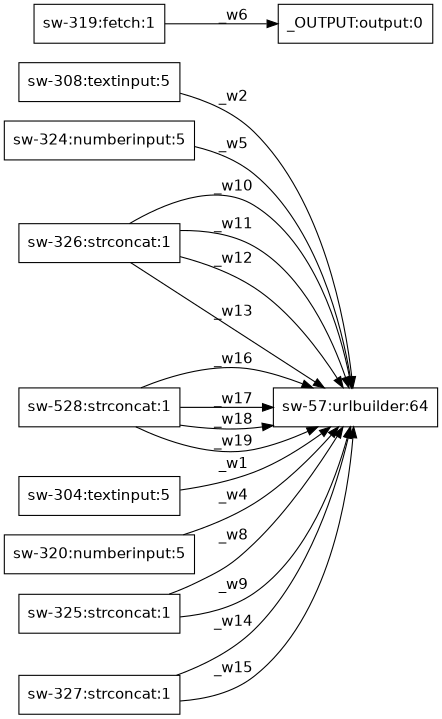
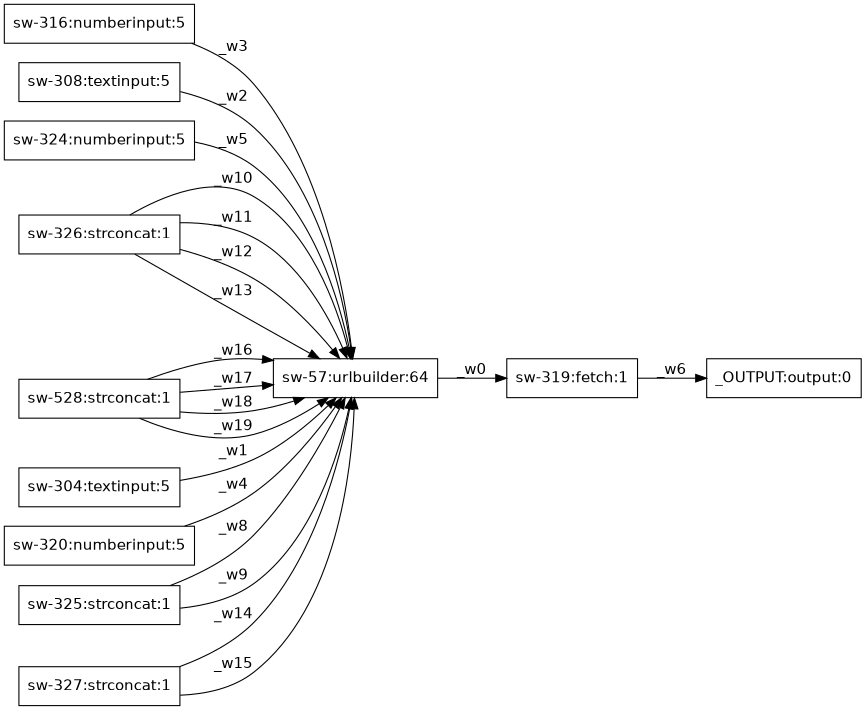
none -> (99, 24)
none -> (467, 378)
